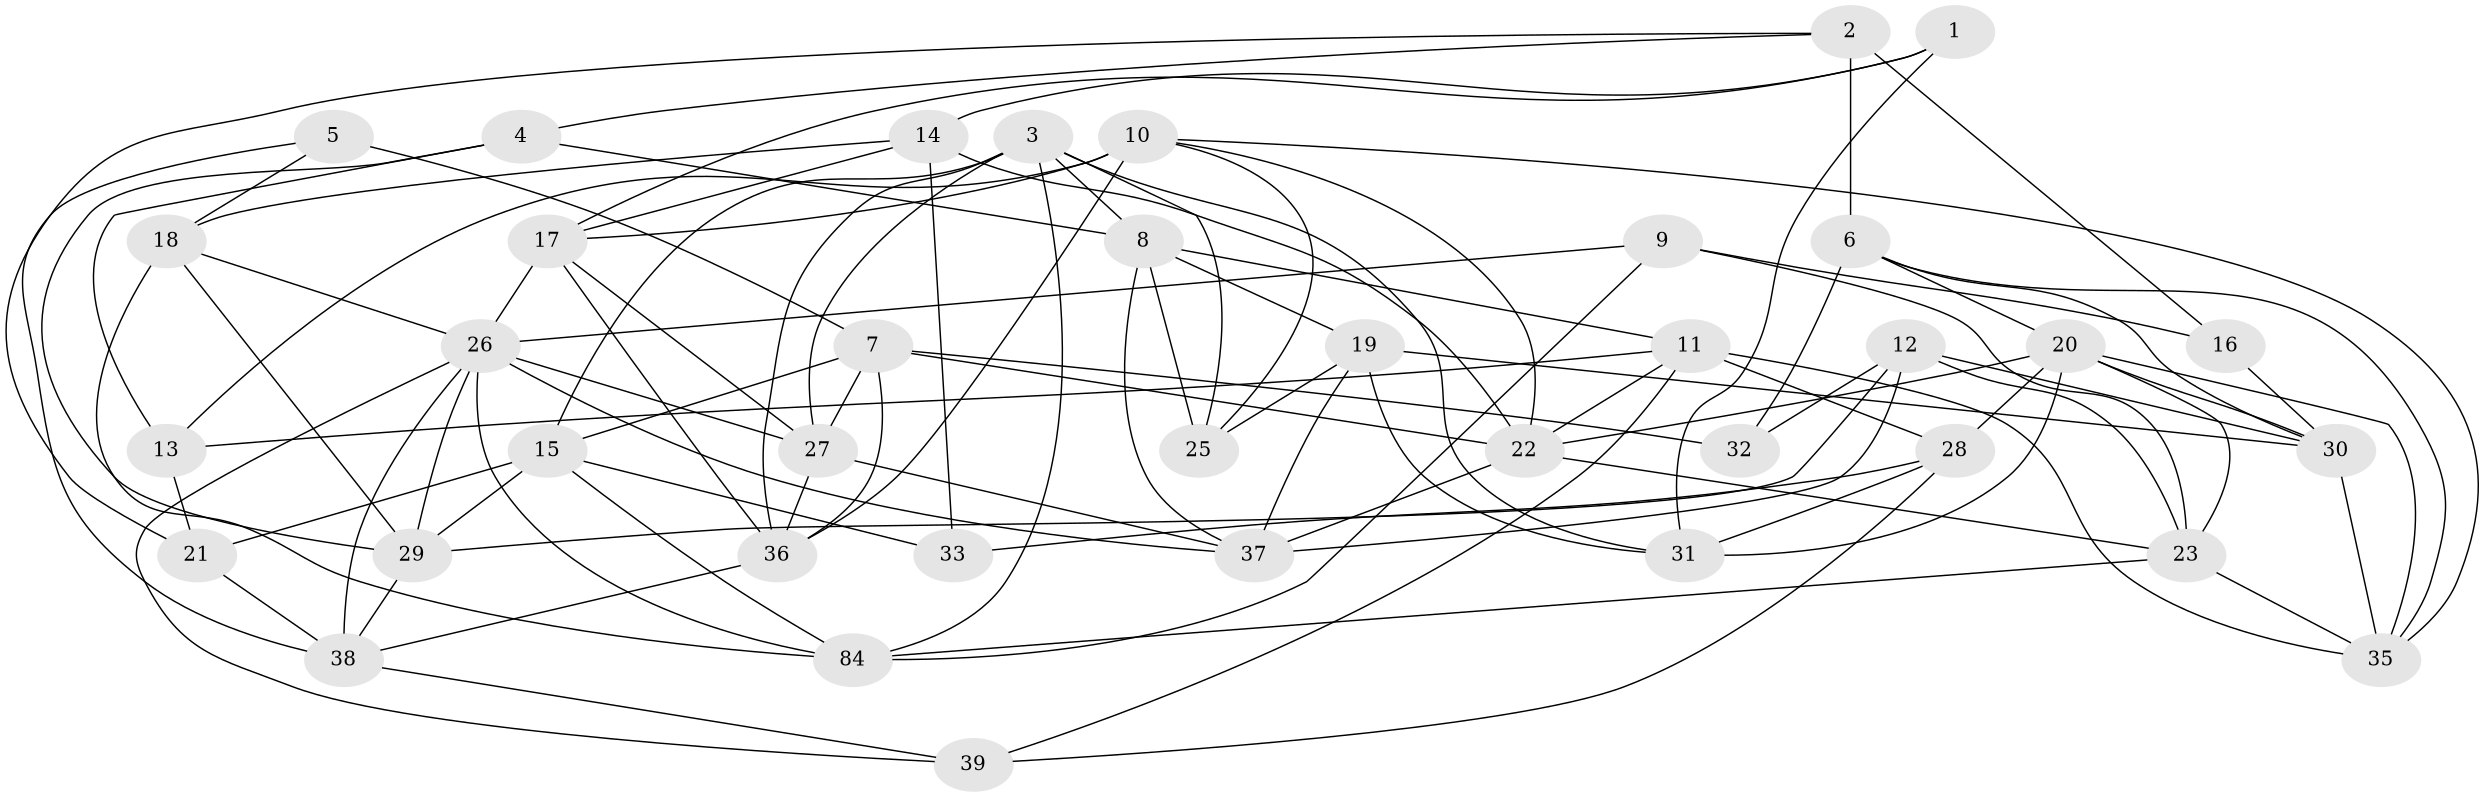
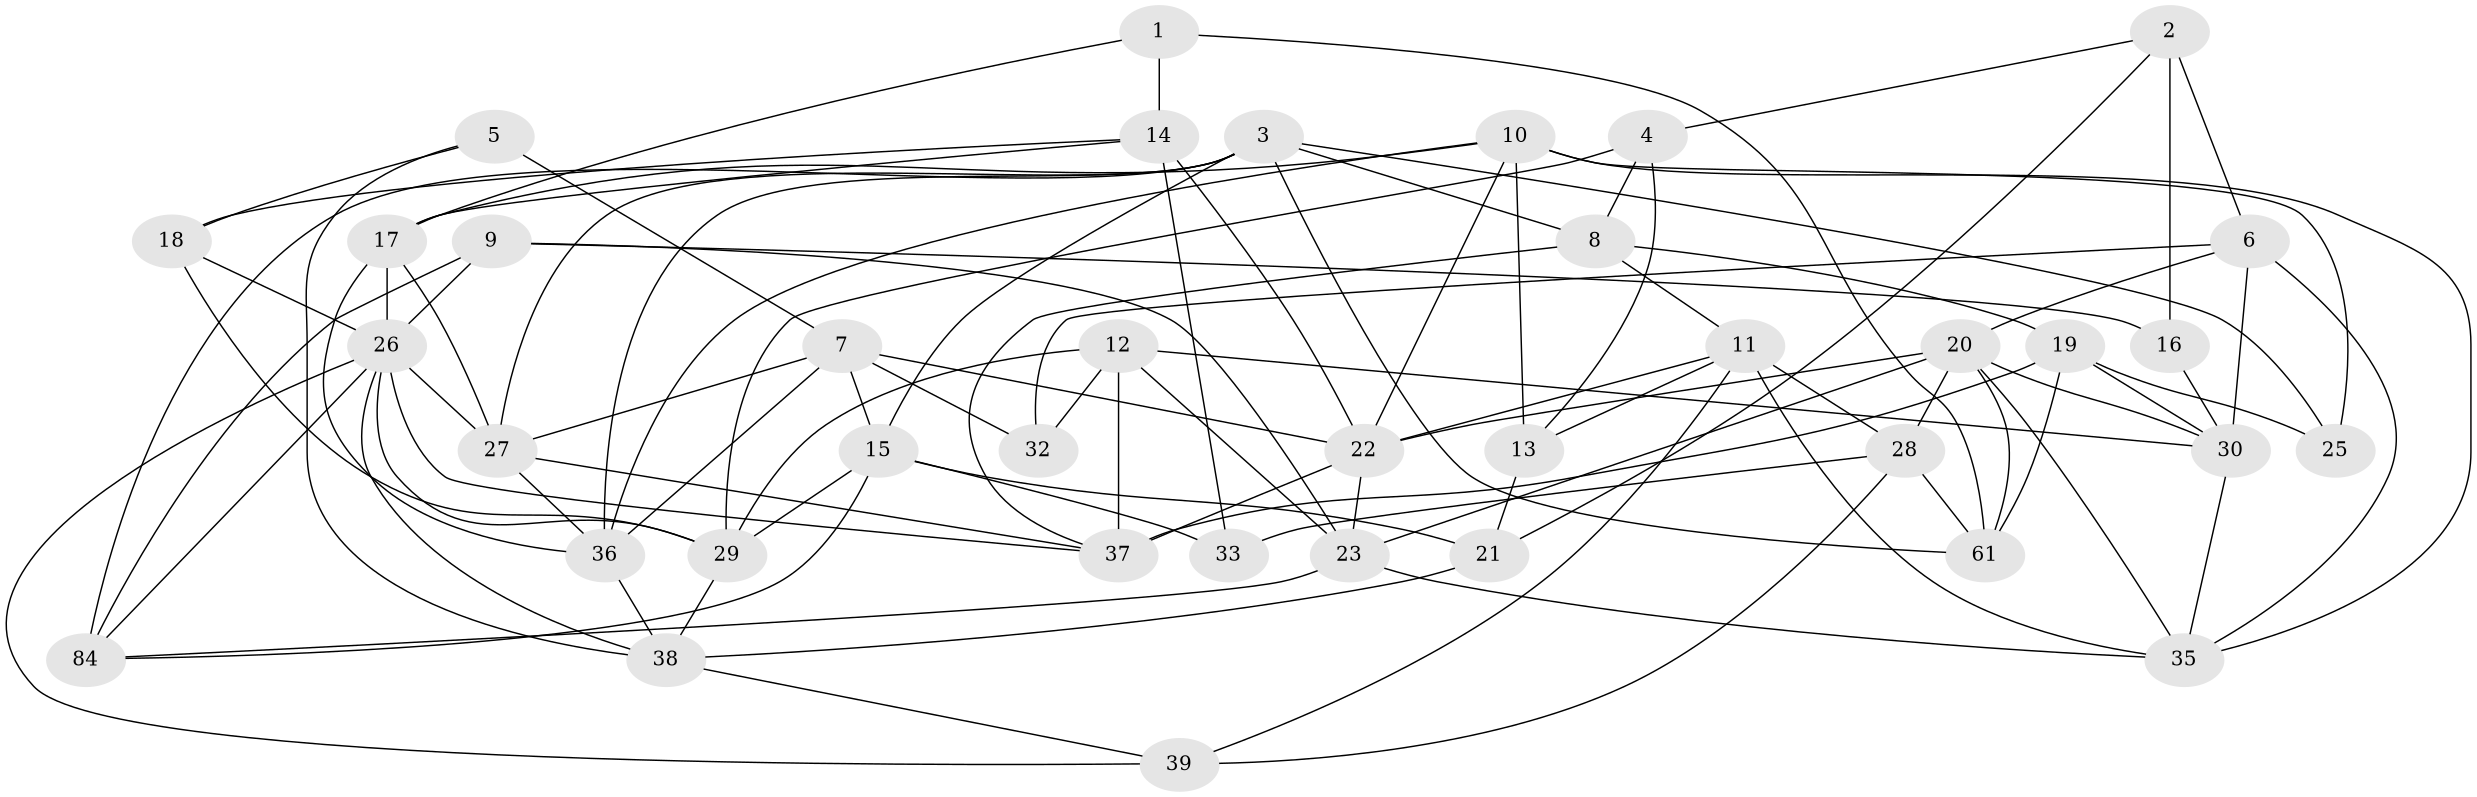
(1171, 346) -> none
(1685, 555) -> (1985, 555)
(320, 566) -> none
